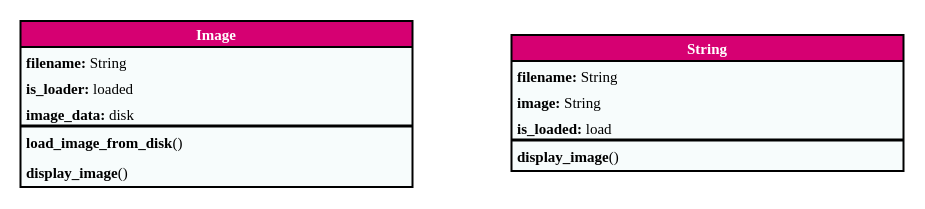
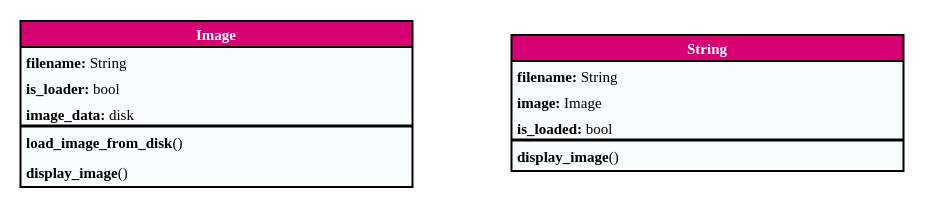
(88, 90) -> (80, 90)
(564, 104) -> (562, 104)
(571, 130) -> (571, 130)
